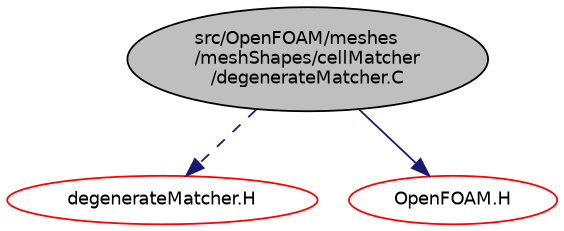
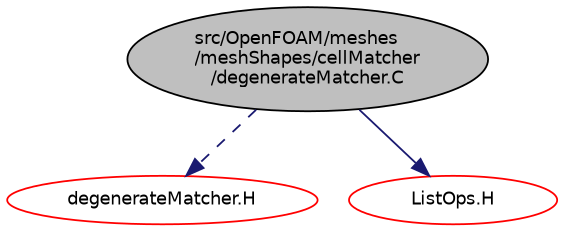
(453, 200) -> (453, 200)
